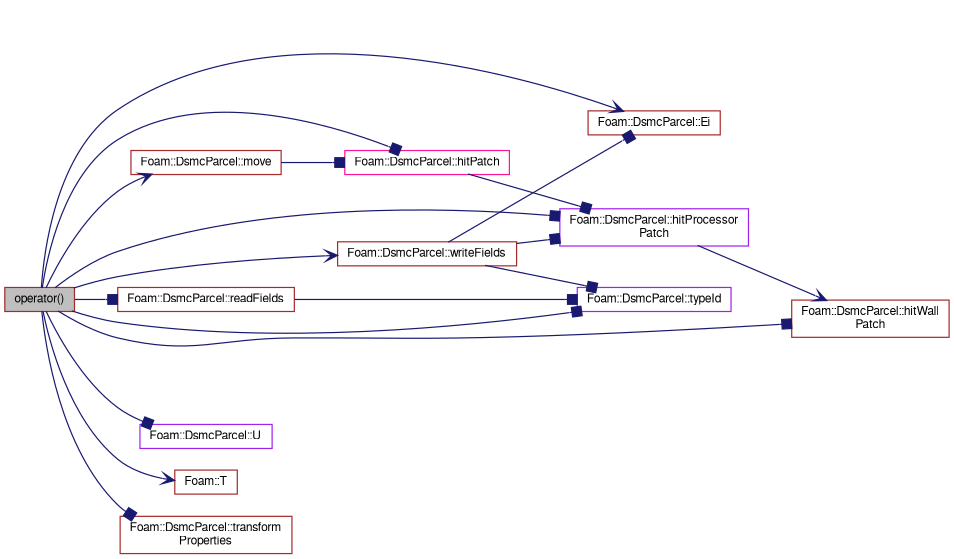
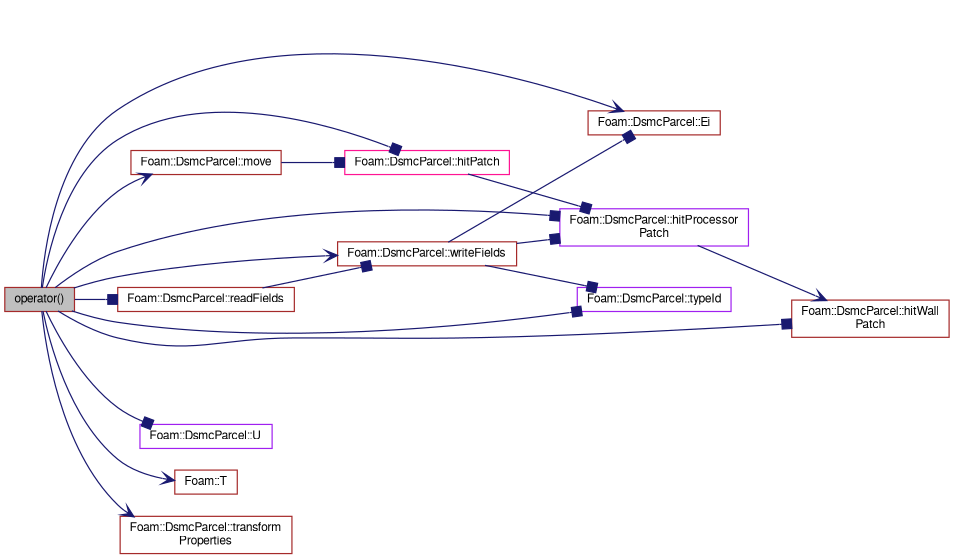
(430, 299) -> (311, 278)
(66, 418) -> (66, 418)
